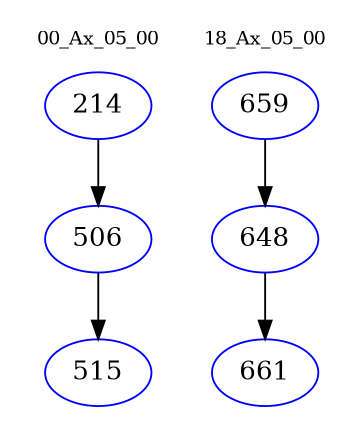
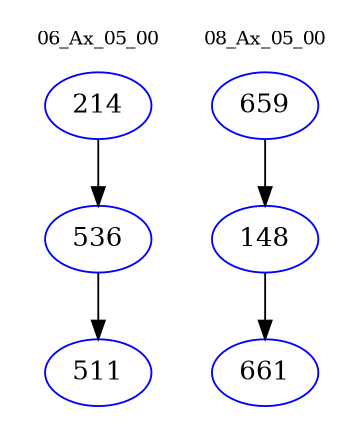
(98, 40) -> (98, 40)
(265, 40) -> (265, 40)
(98, 239) -> (98, 239)
(265, 239) -> (265, 239)
(98, 373) -> (98, 373)
